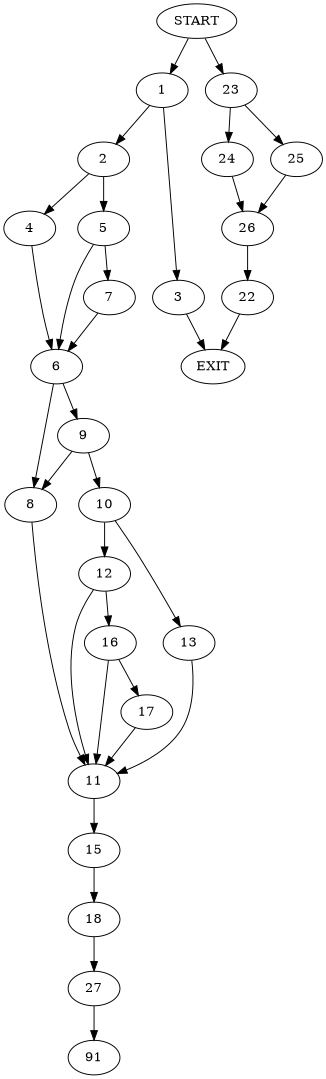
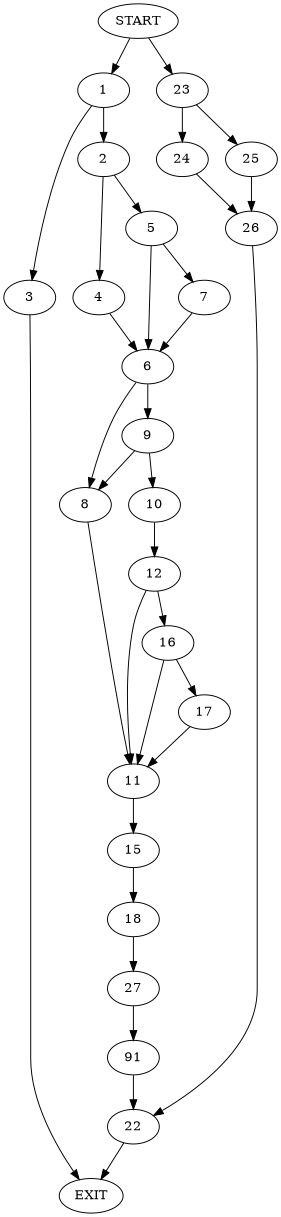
(189, 643) -> none
none -> (133, 1087)
